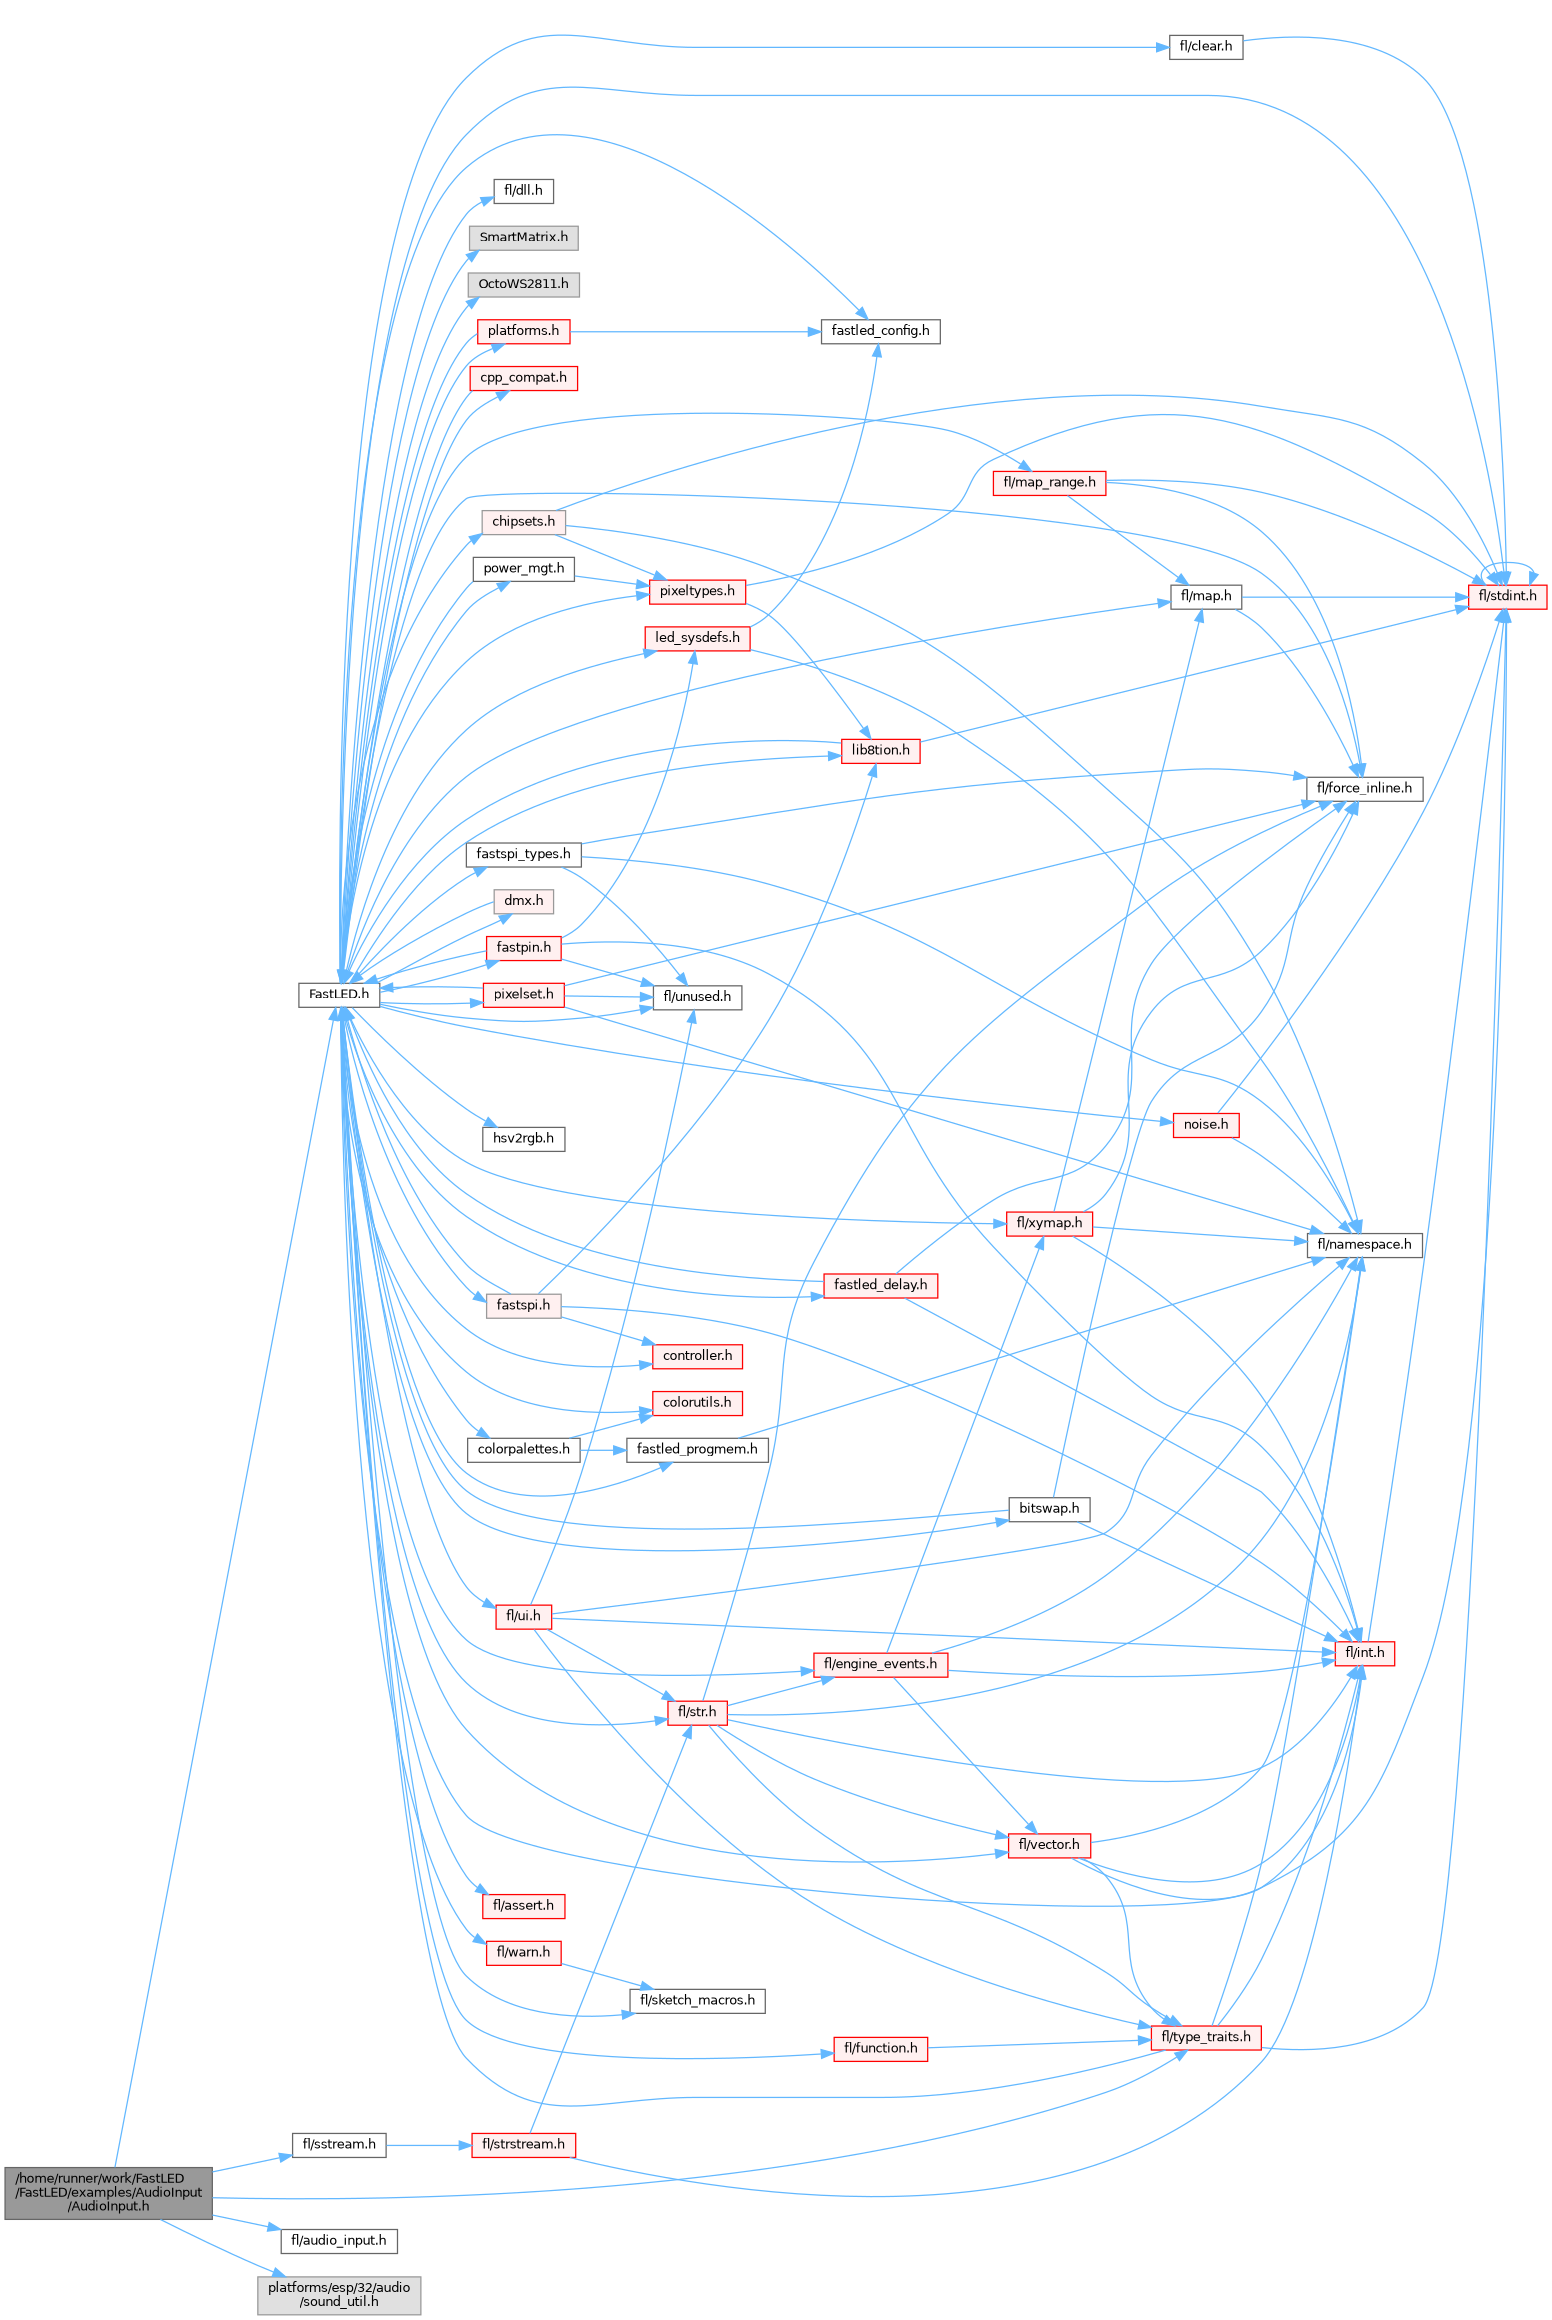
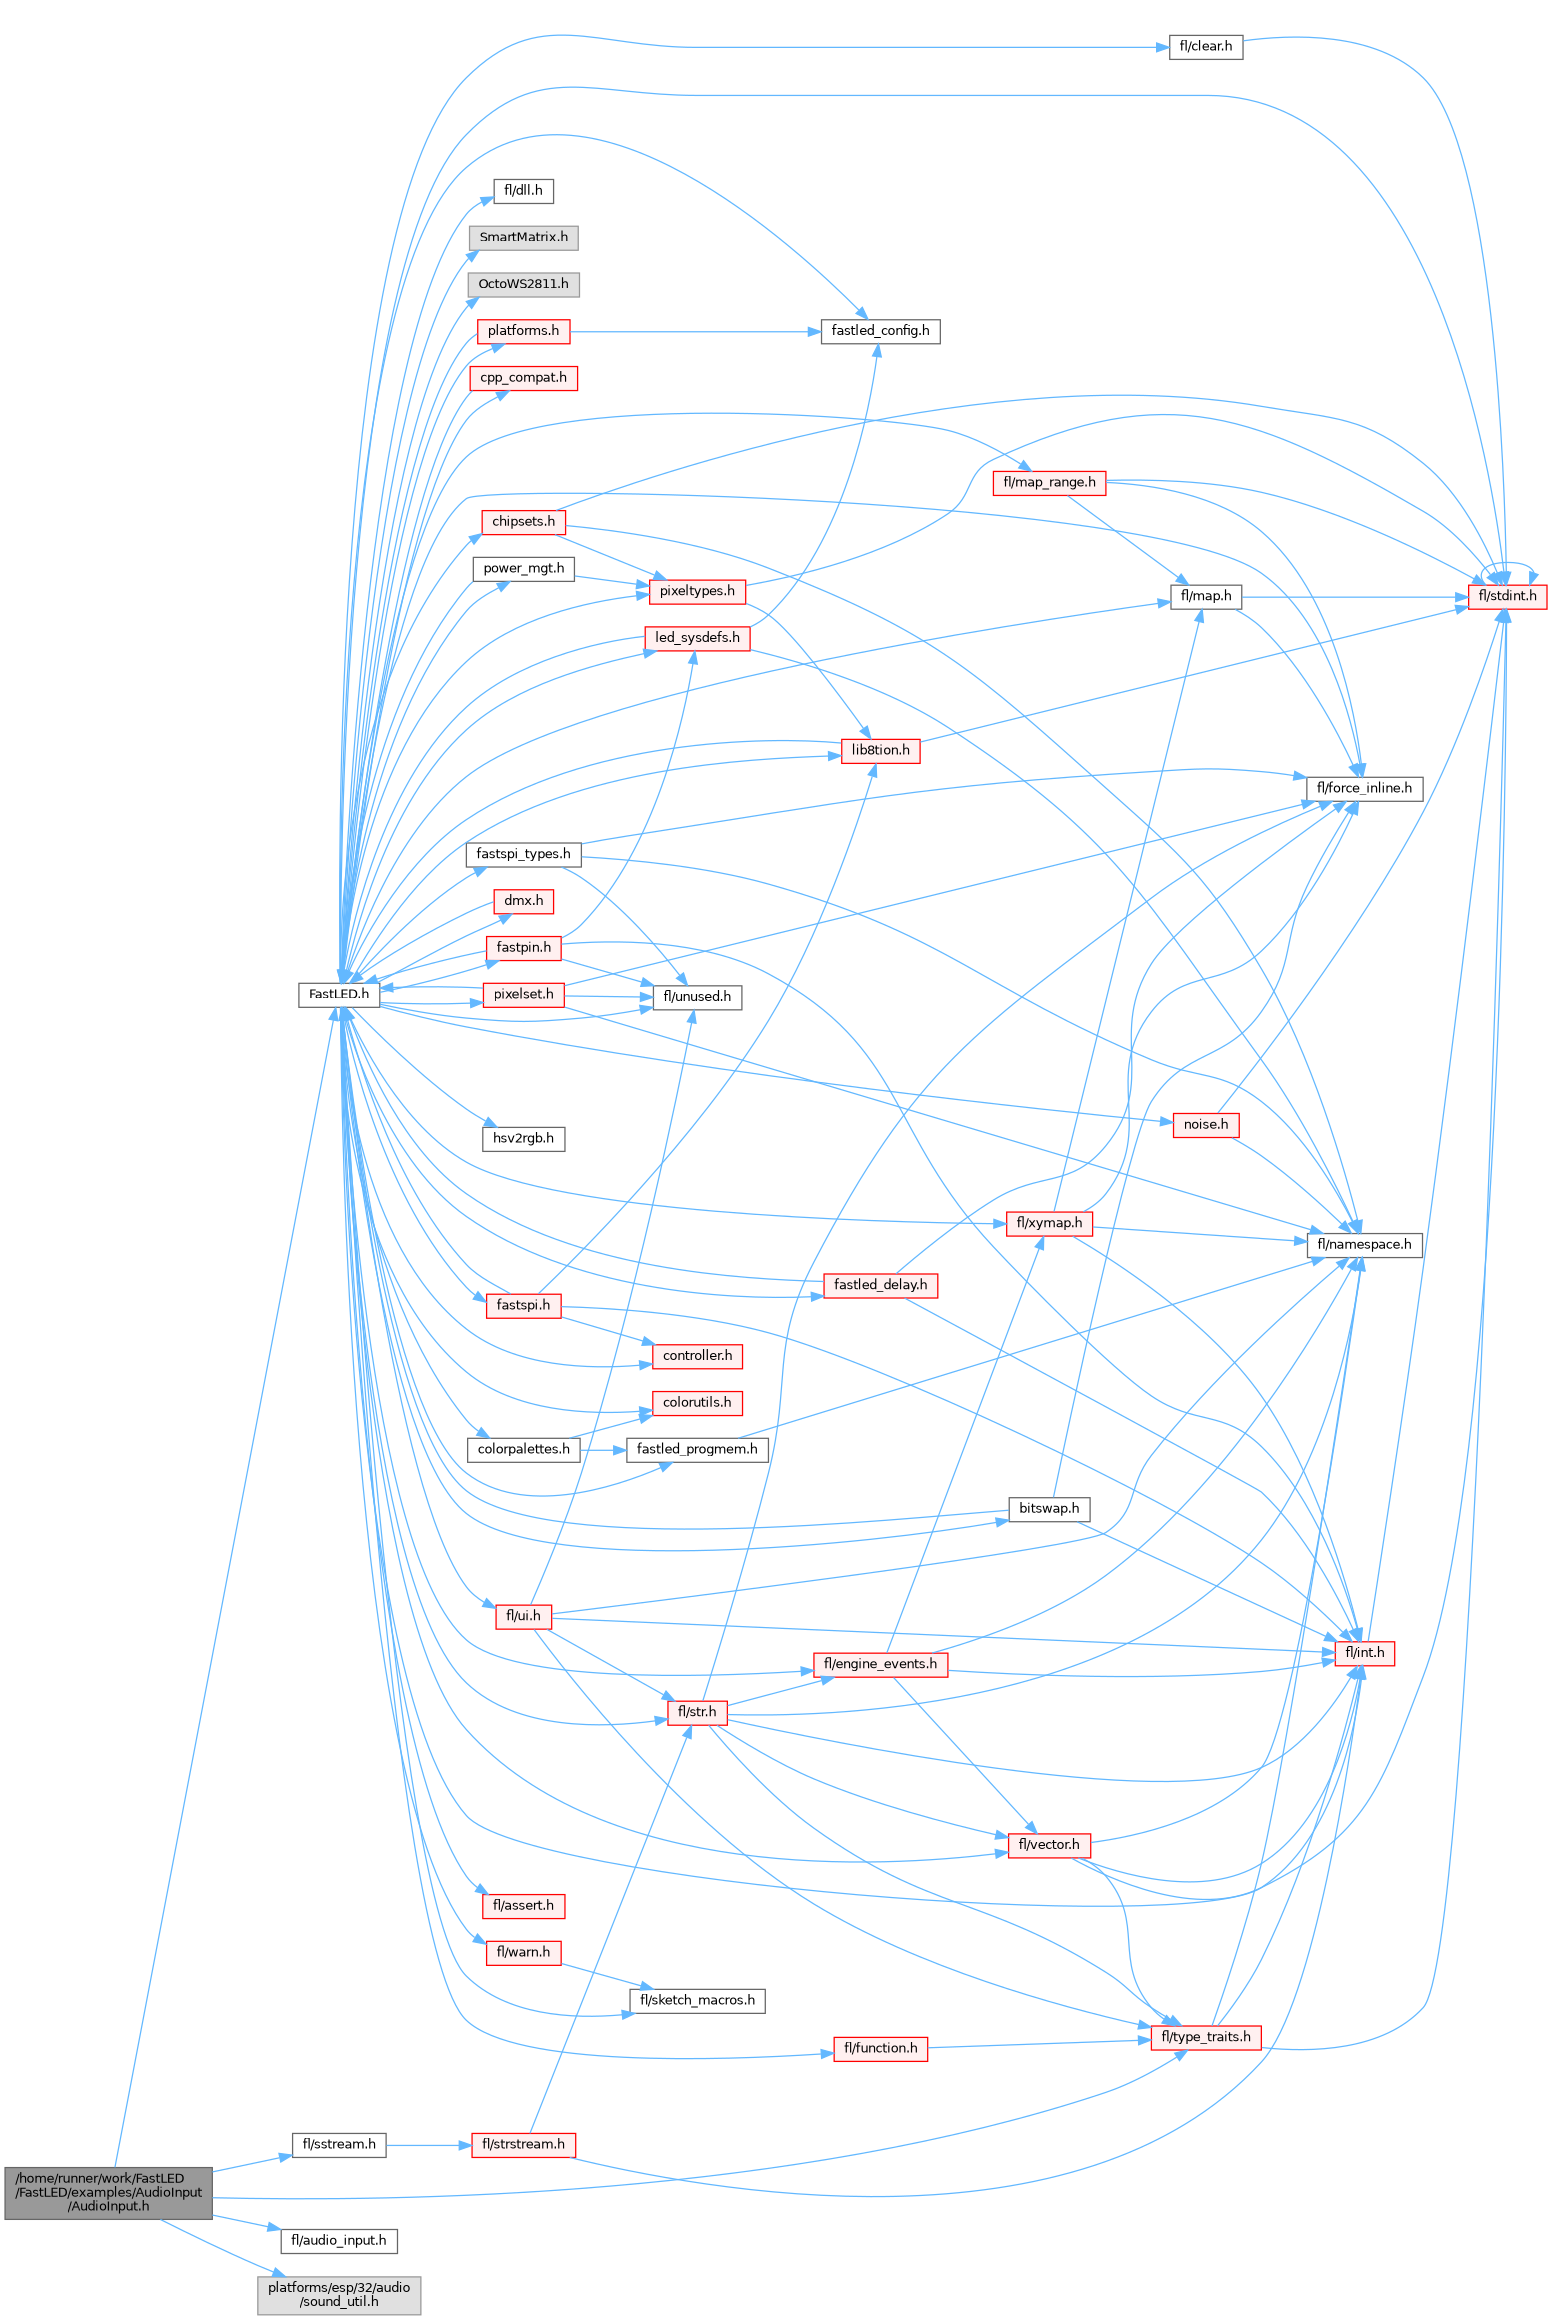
(524, 523) -> (524, 523)
(524, 902) -> (524, 902)
(524, 1306) -> (524, 1306)
(438, 1987) -> (434, 744)
